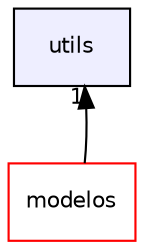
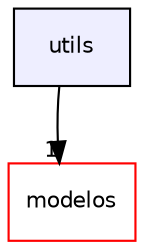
(86, 136) -> (58, 114)
